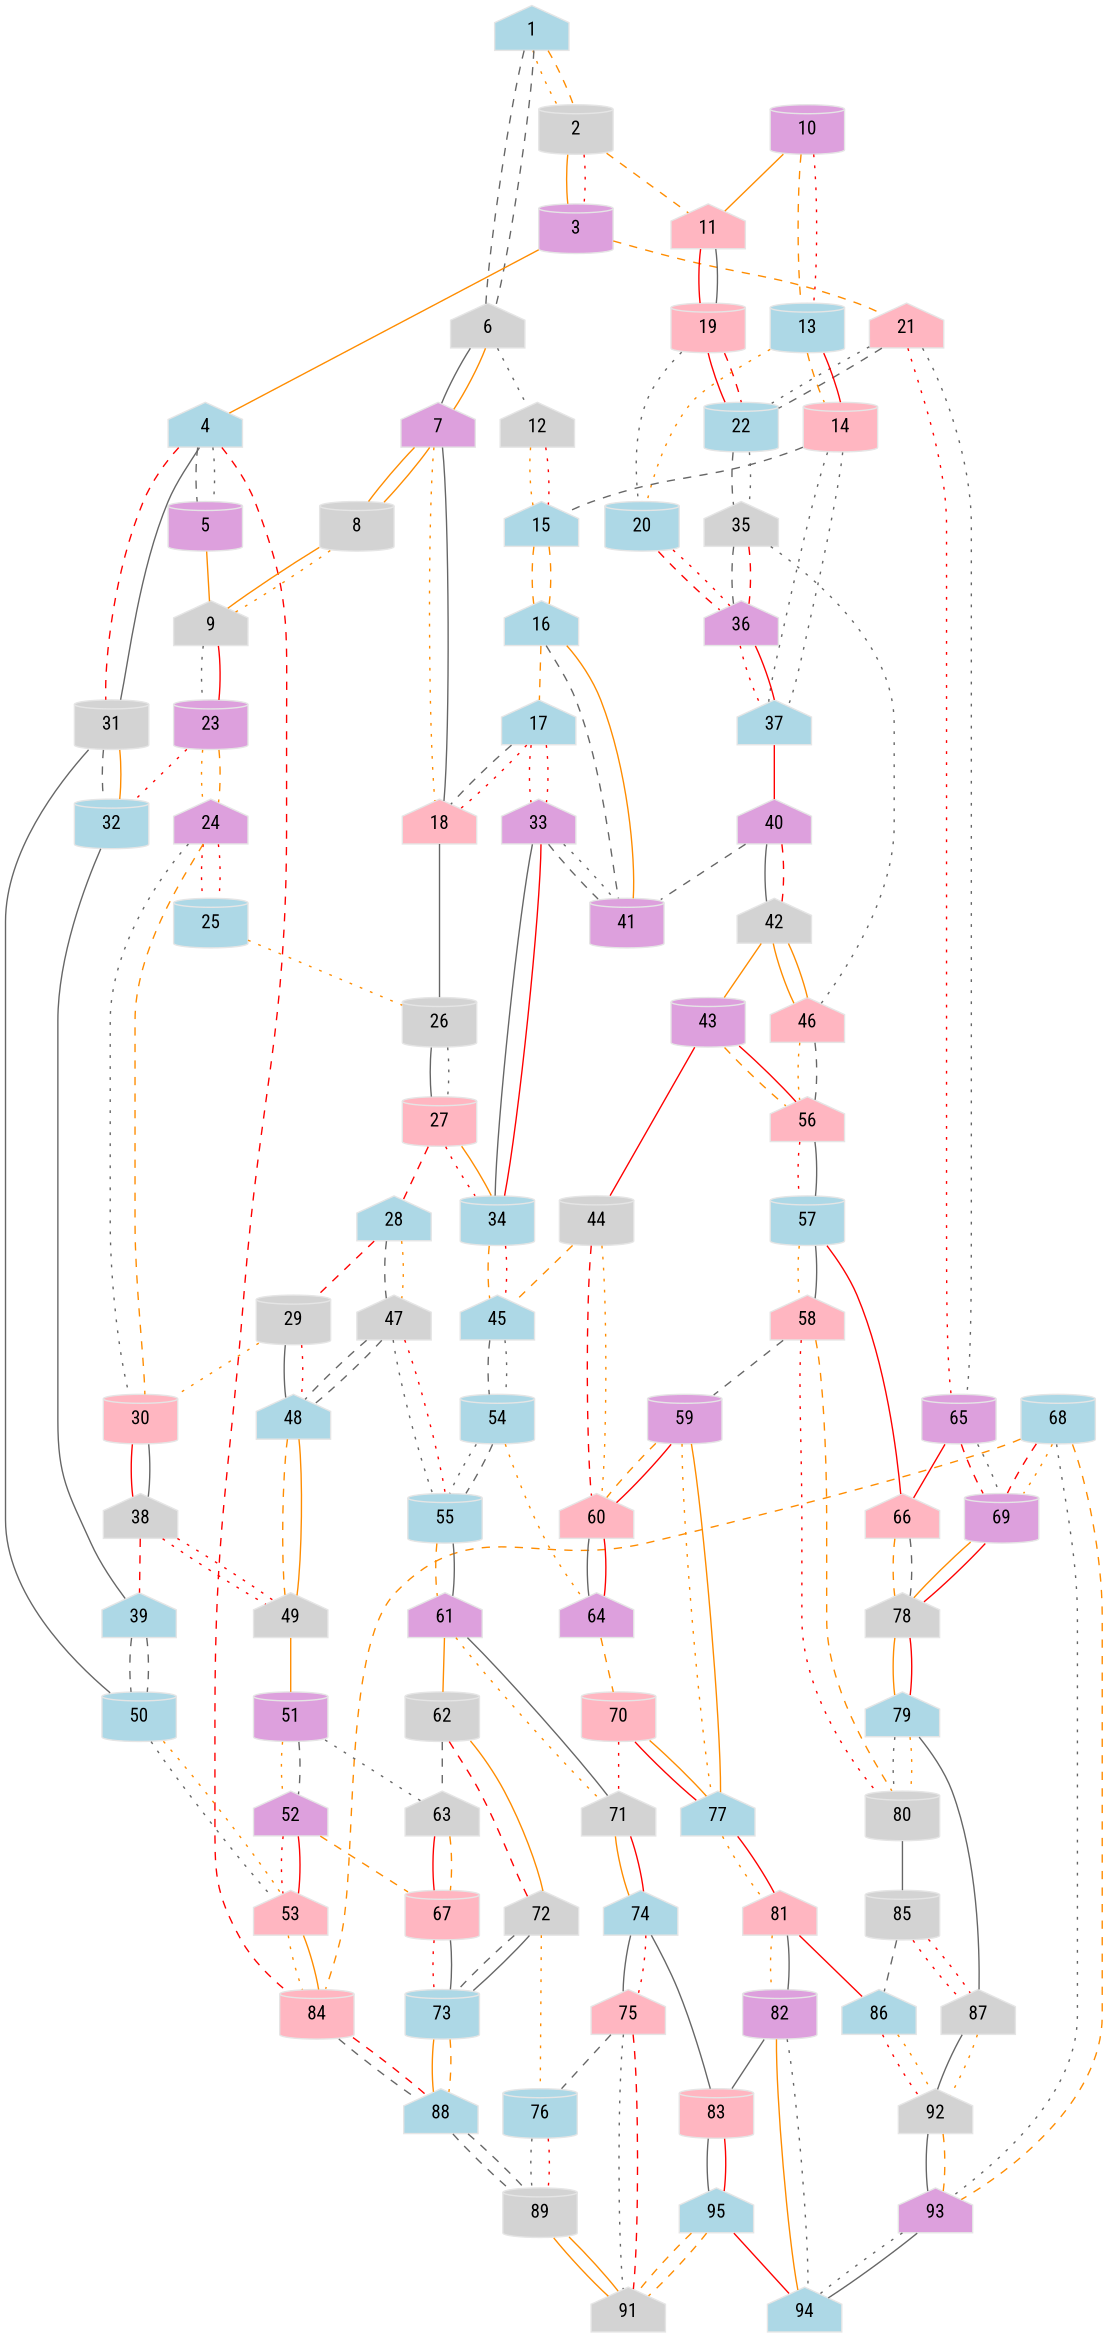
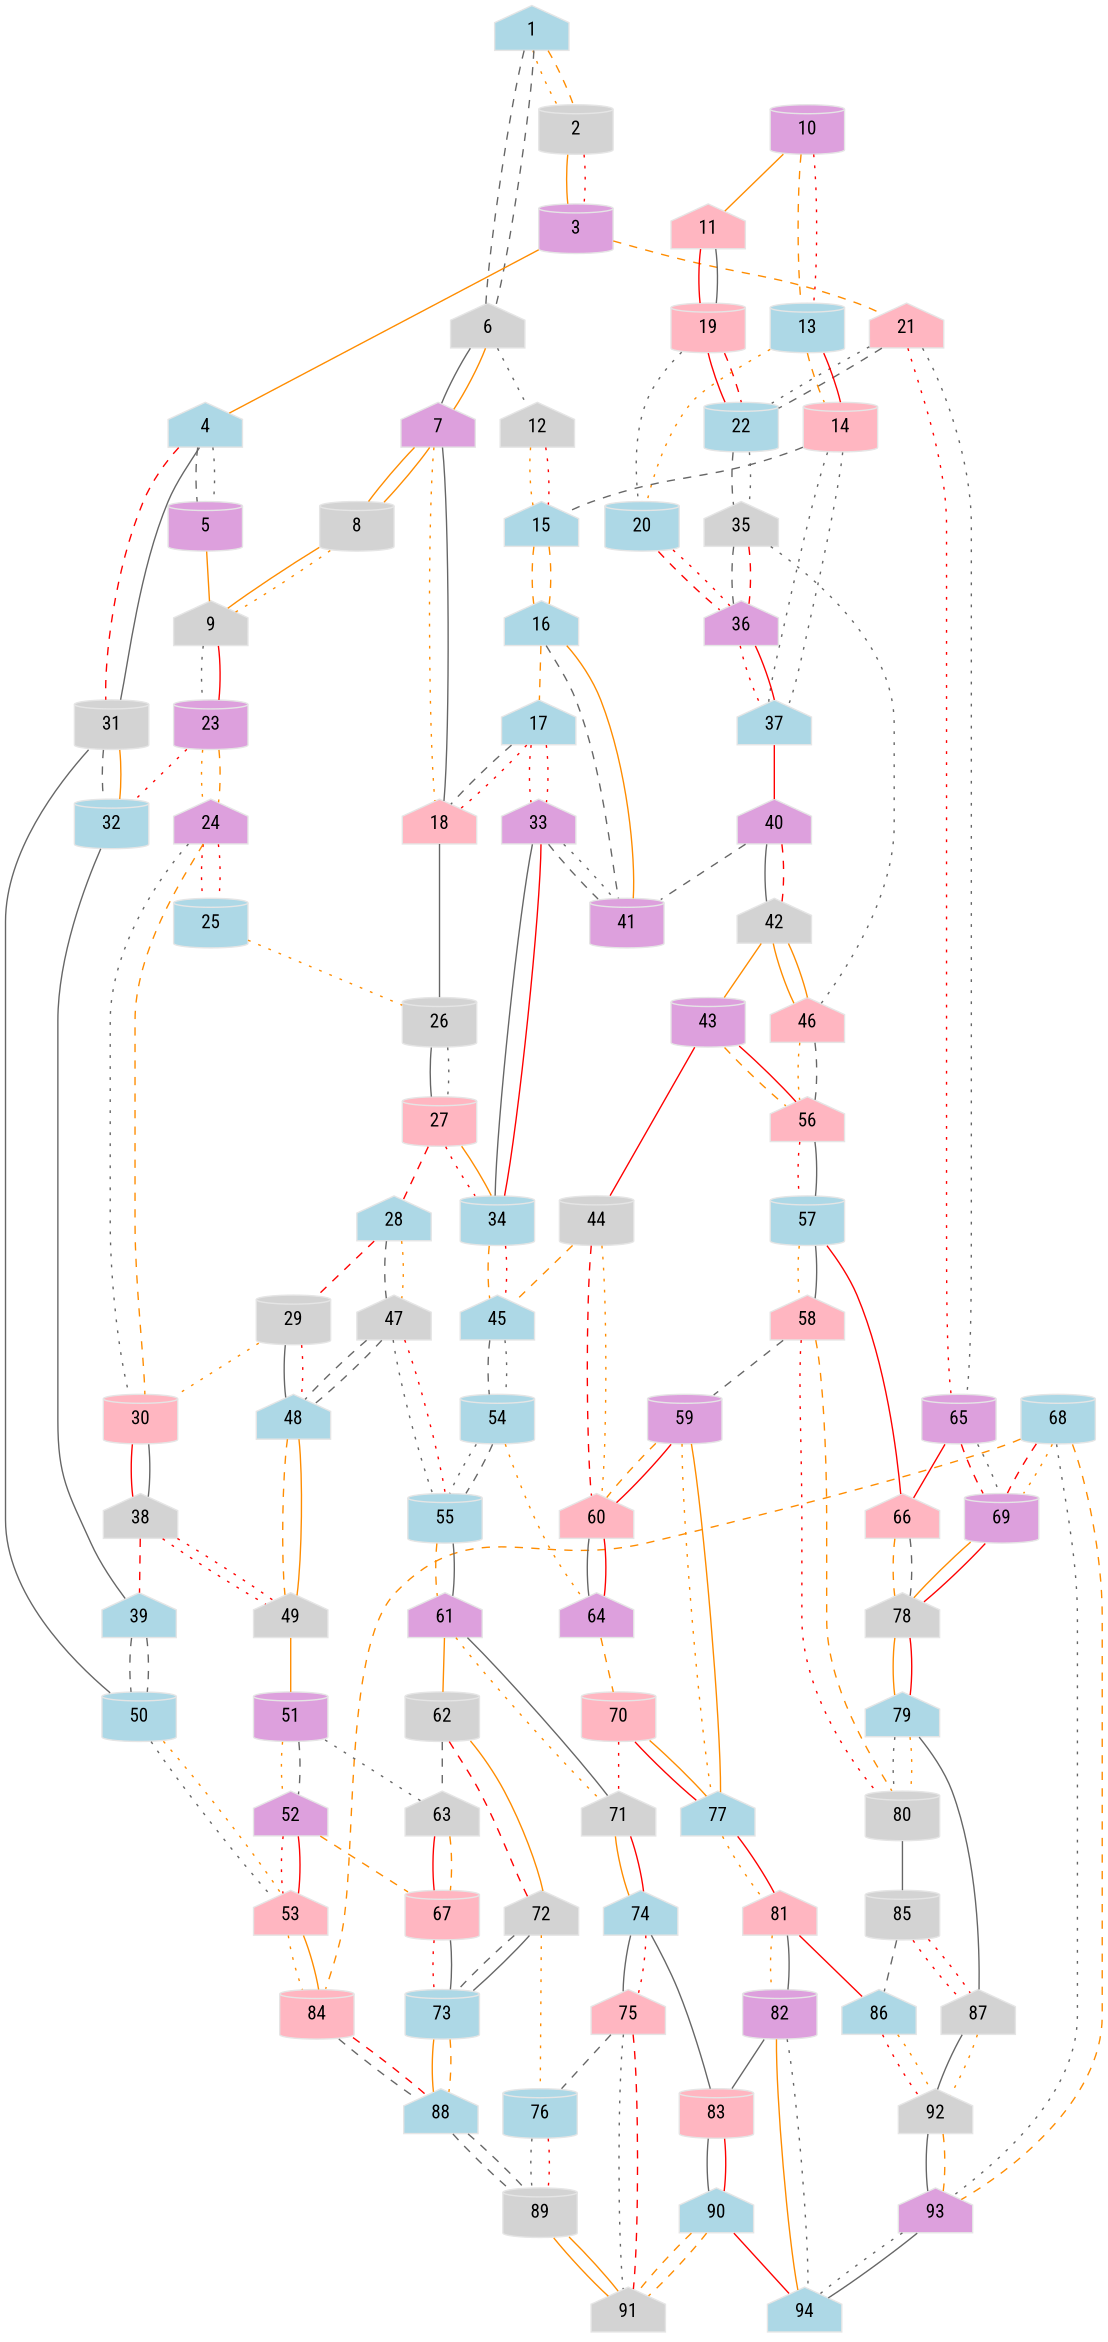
(647, 183) -> none
(251, 1223) -> none
(716, 2213) -> (716, 2213)
